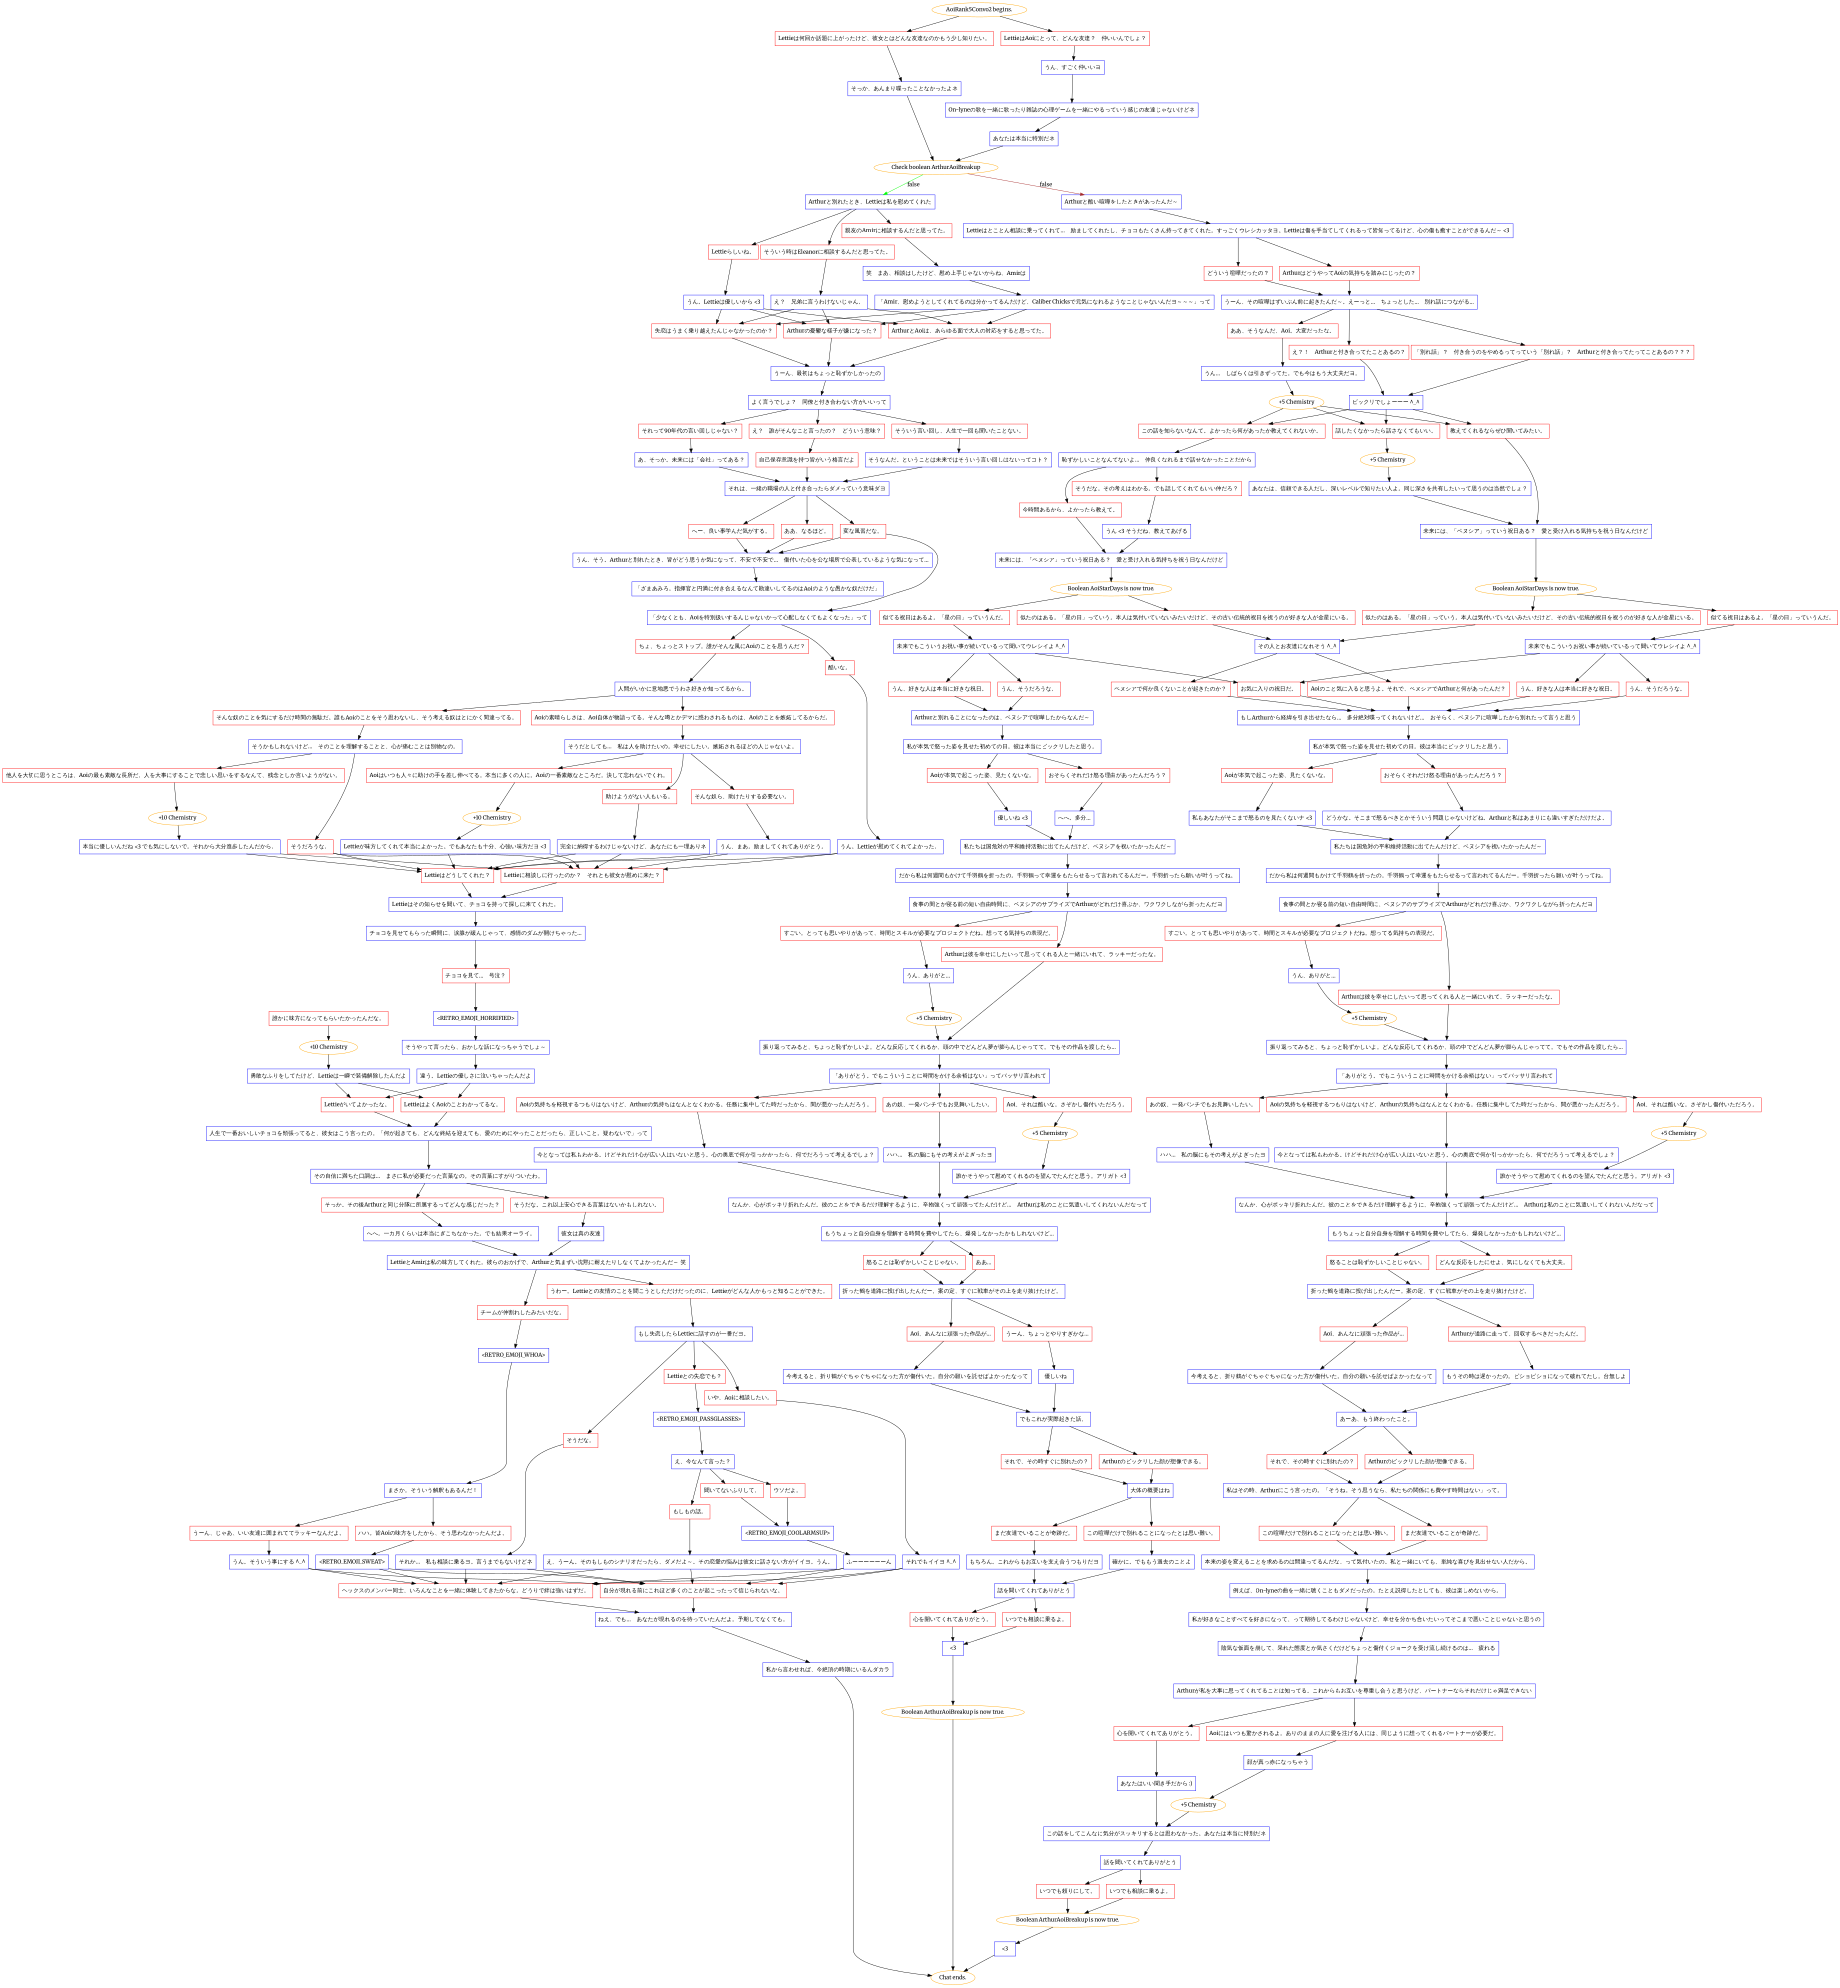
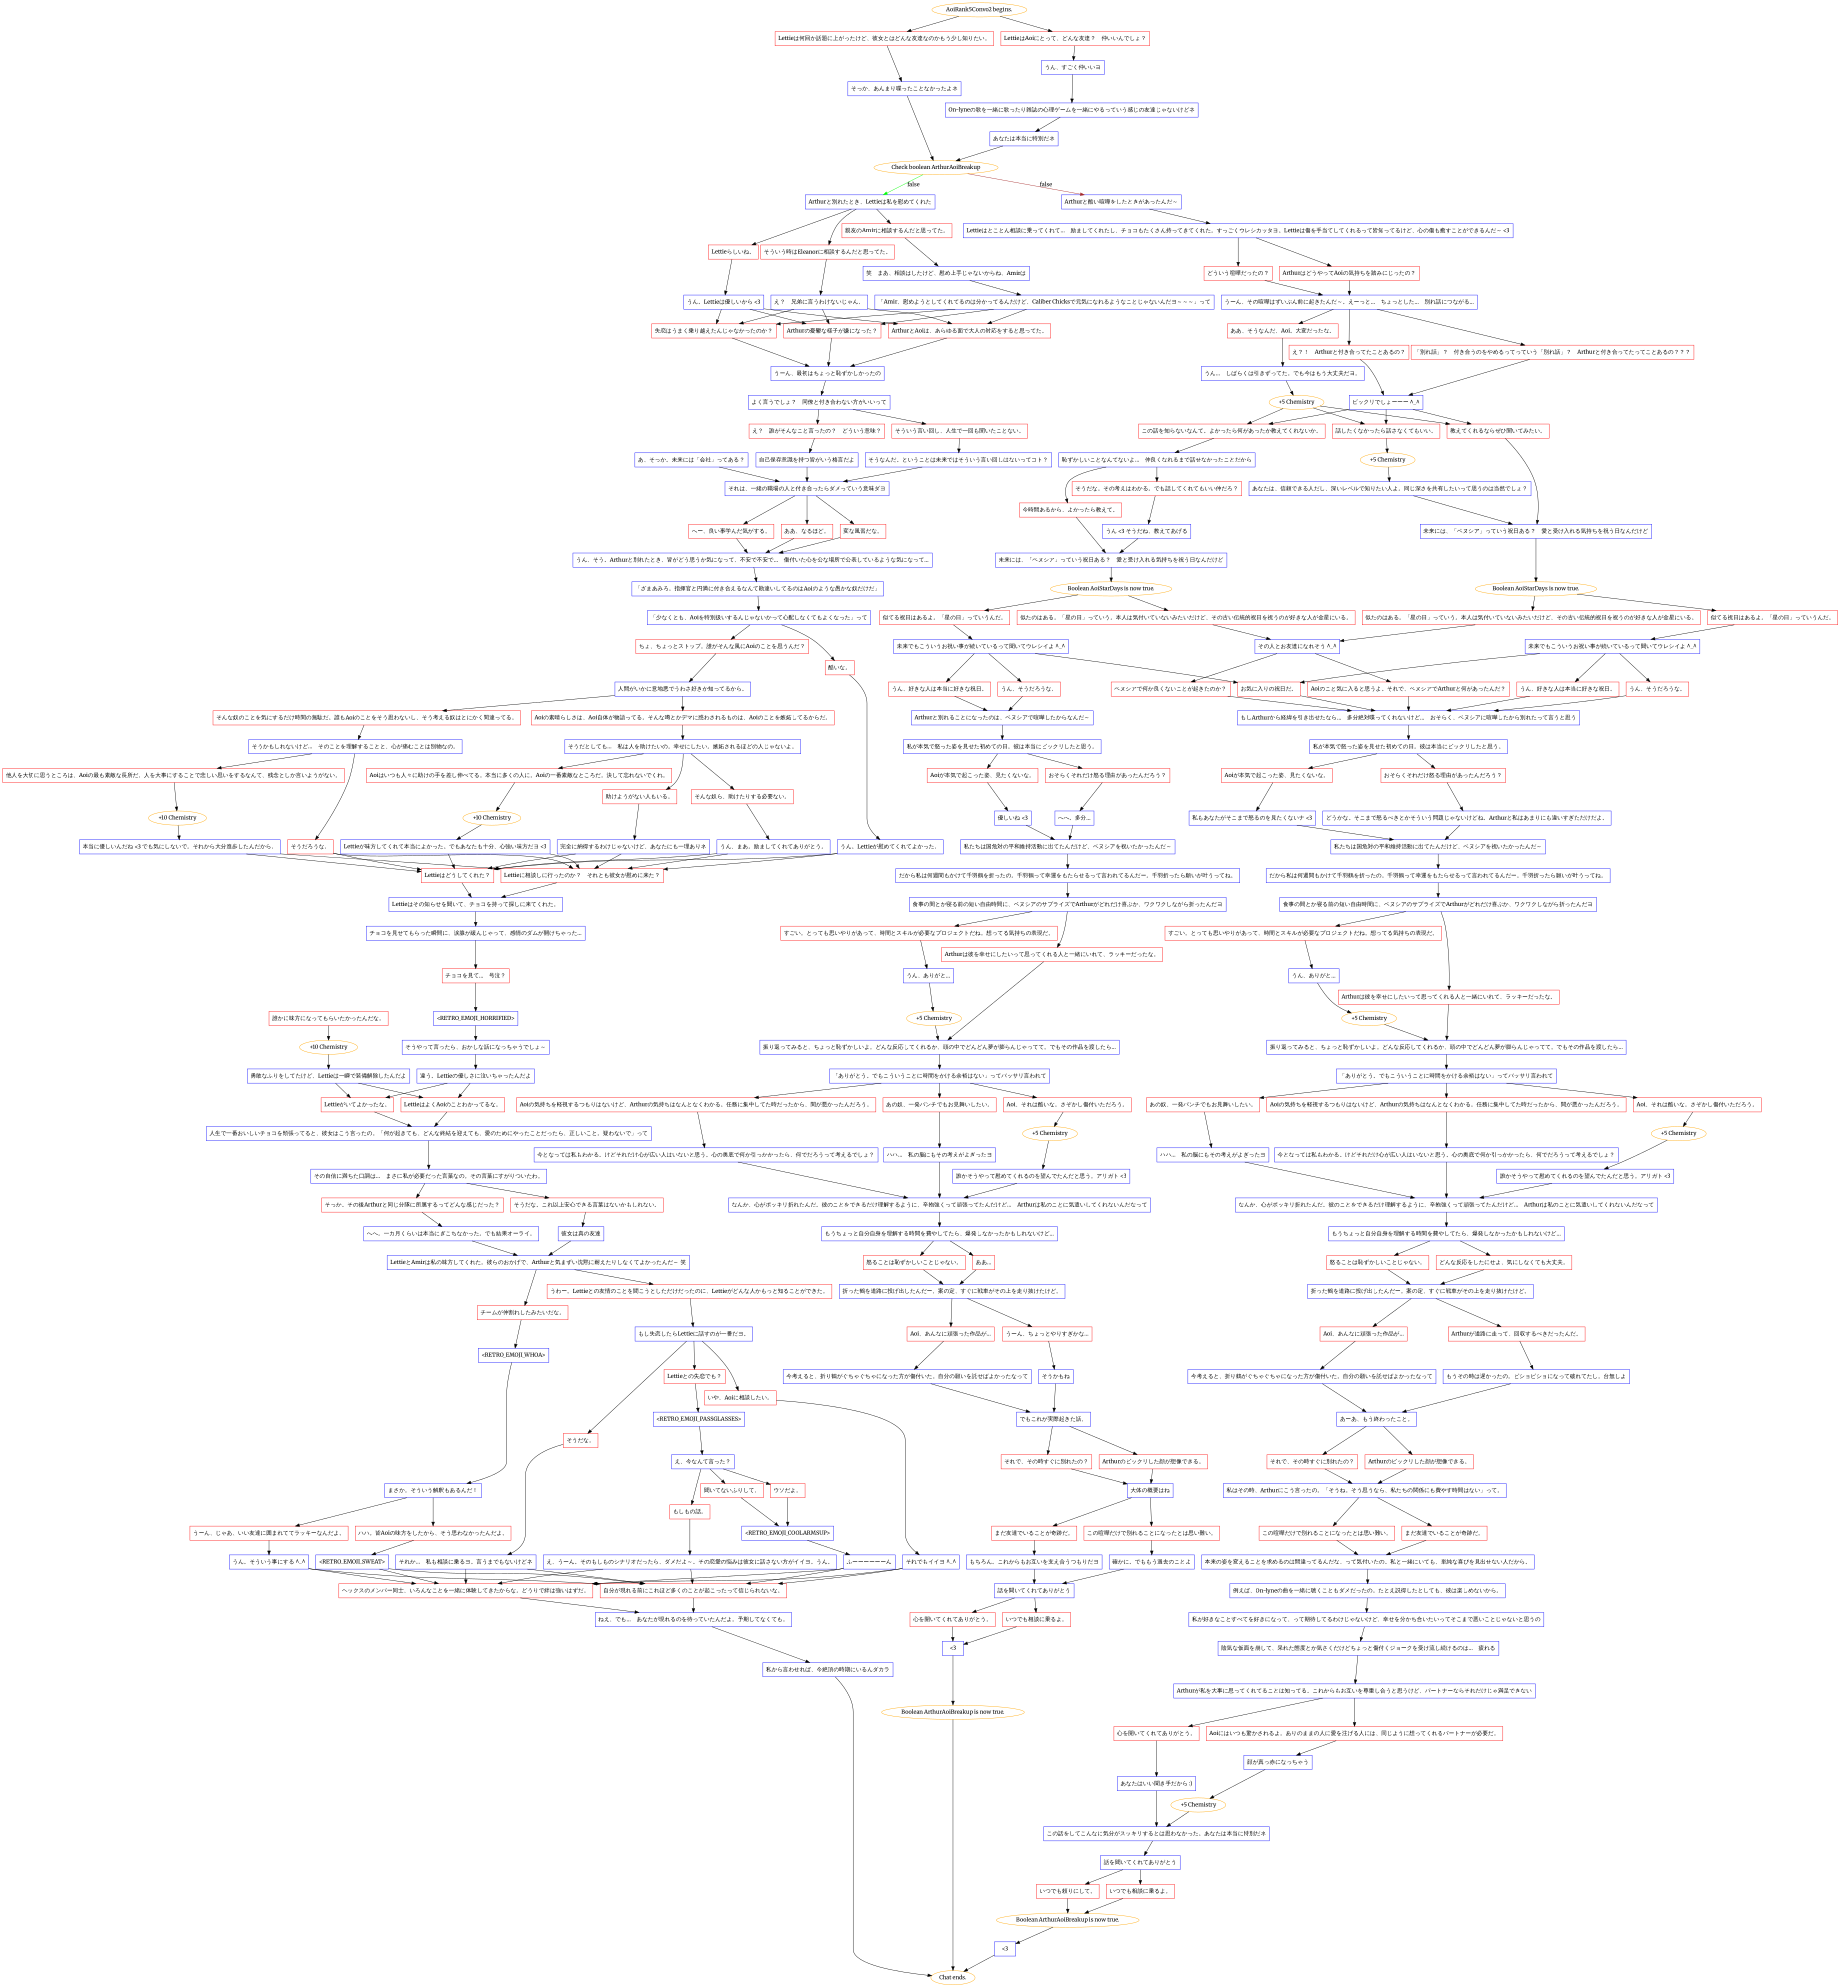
(690, 431) -> none
(807, 460) -> (807, 460)
(920, 584) -> (758, 601)
(1056, 1377) -> (1056, 1377)
